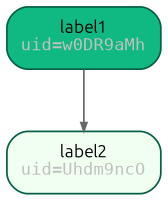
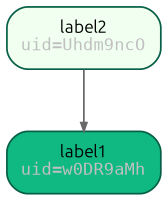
(84, 96) -> (84, 96)
